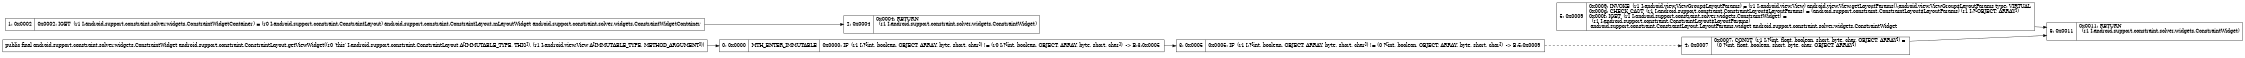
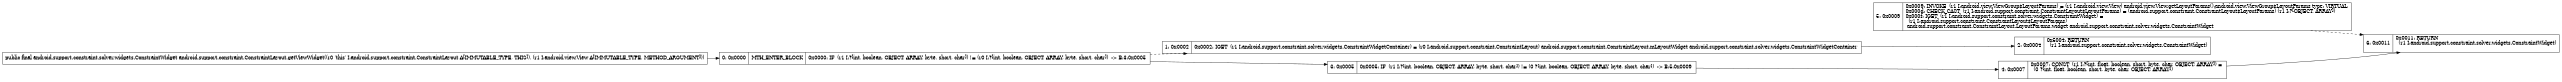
(899, 19) -> (2069, 41)
(2039, 27) -> (2335, 33)
(784, 46) -> (777, 58)
(1612, 46) -> (1846, 69)
none -> (1167, 54)
